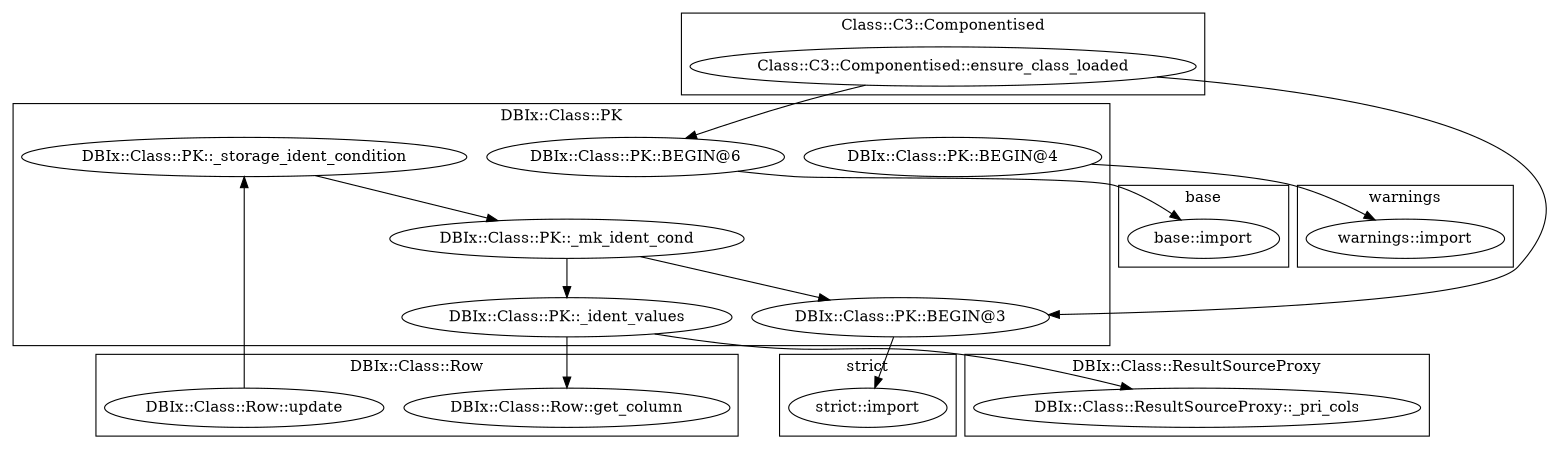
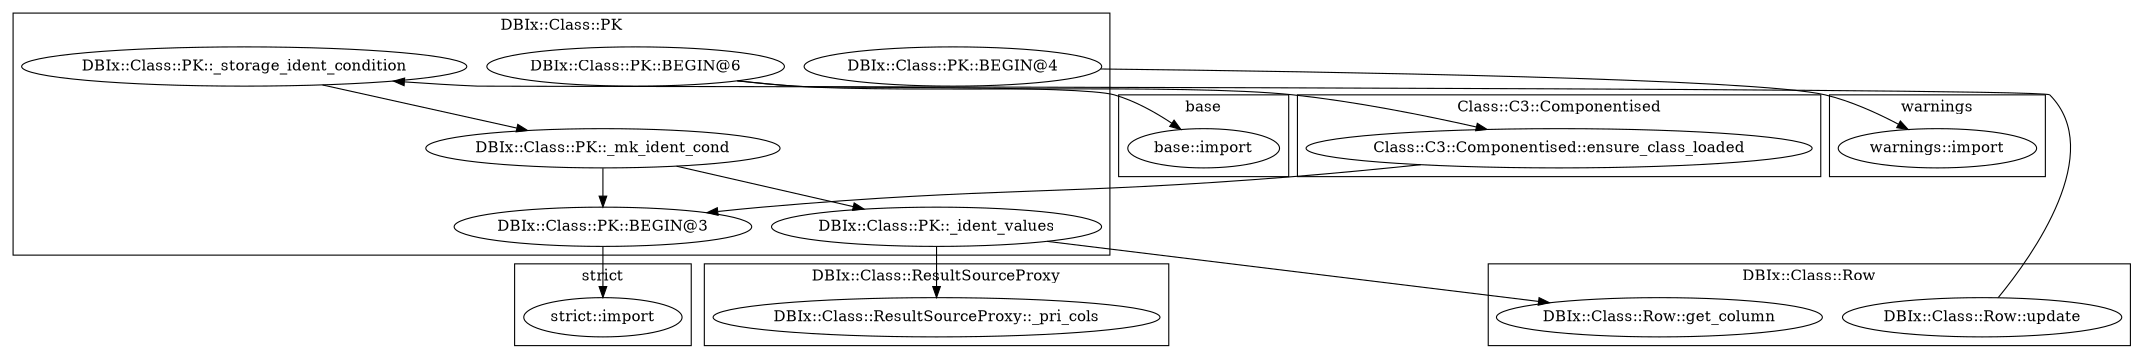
(772, 110) -> (1108, 89)
